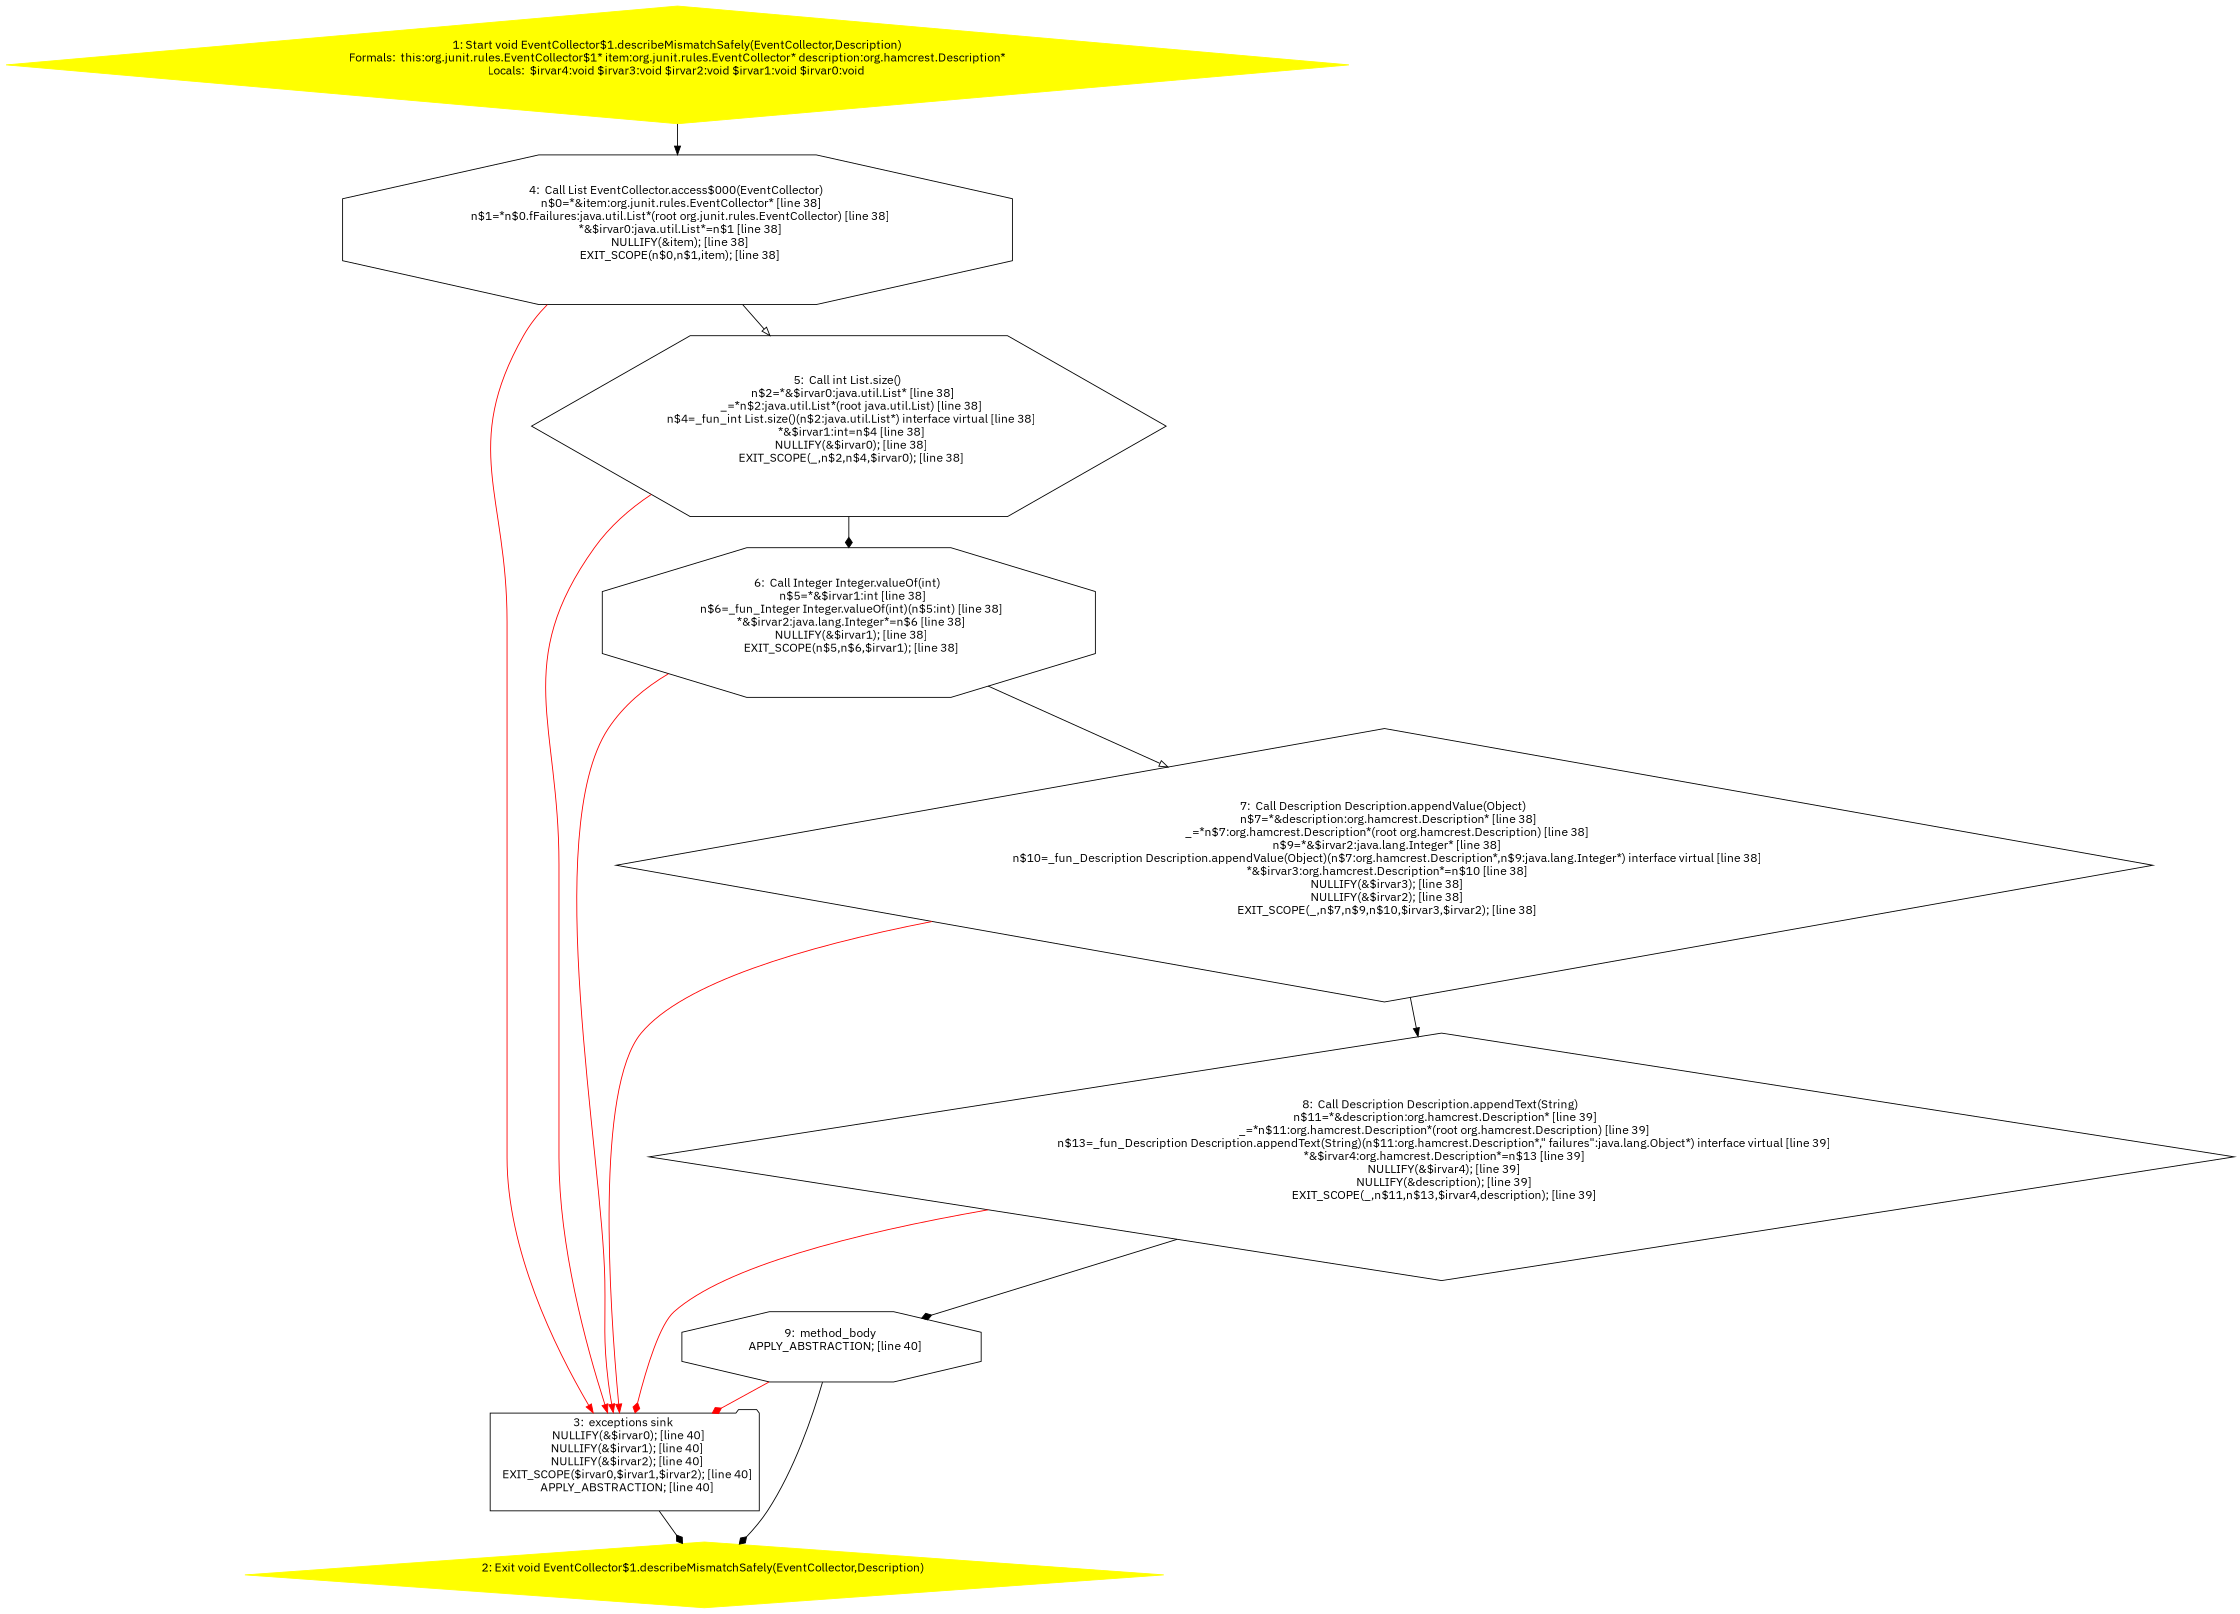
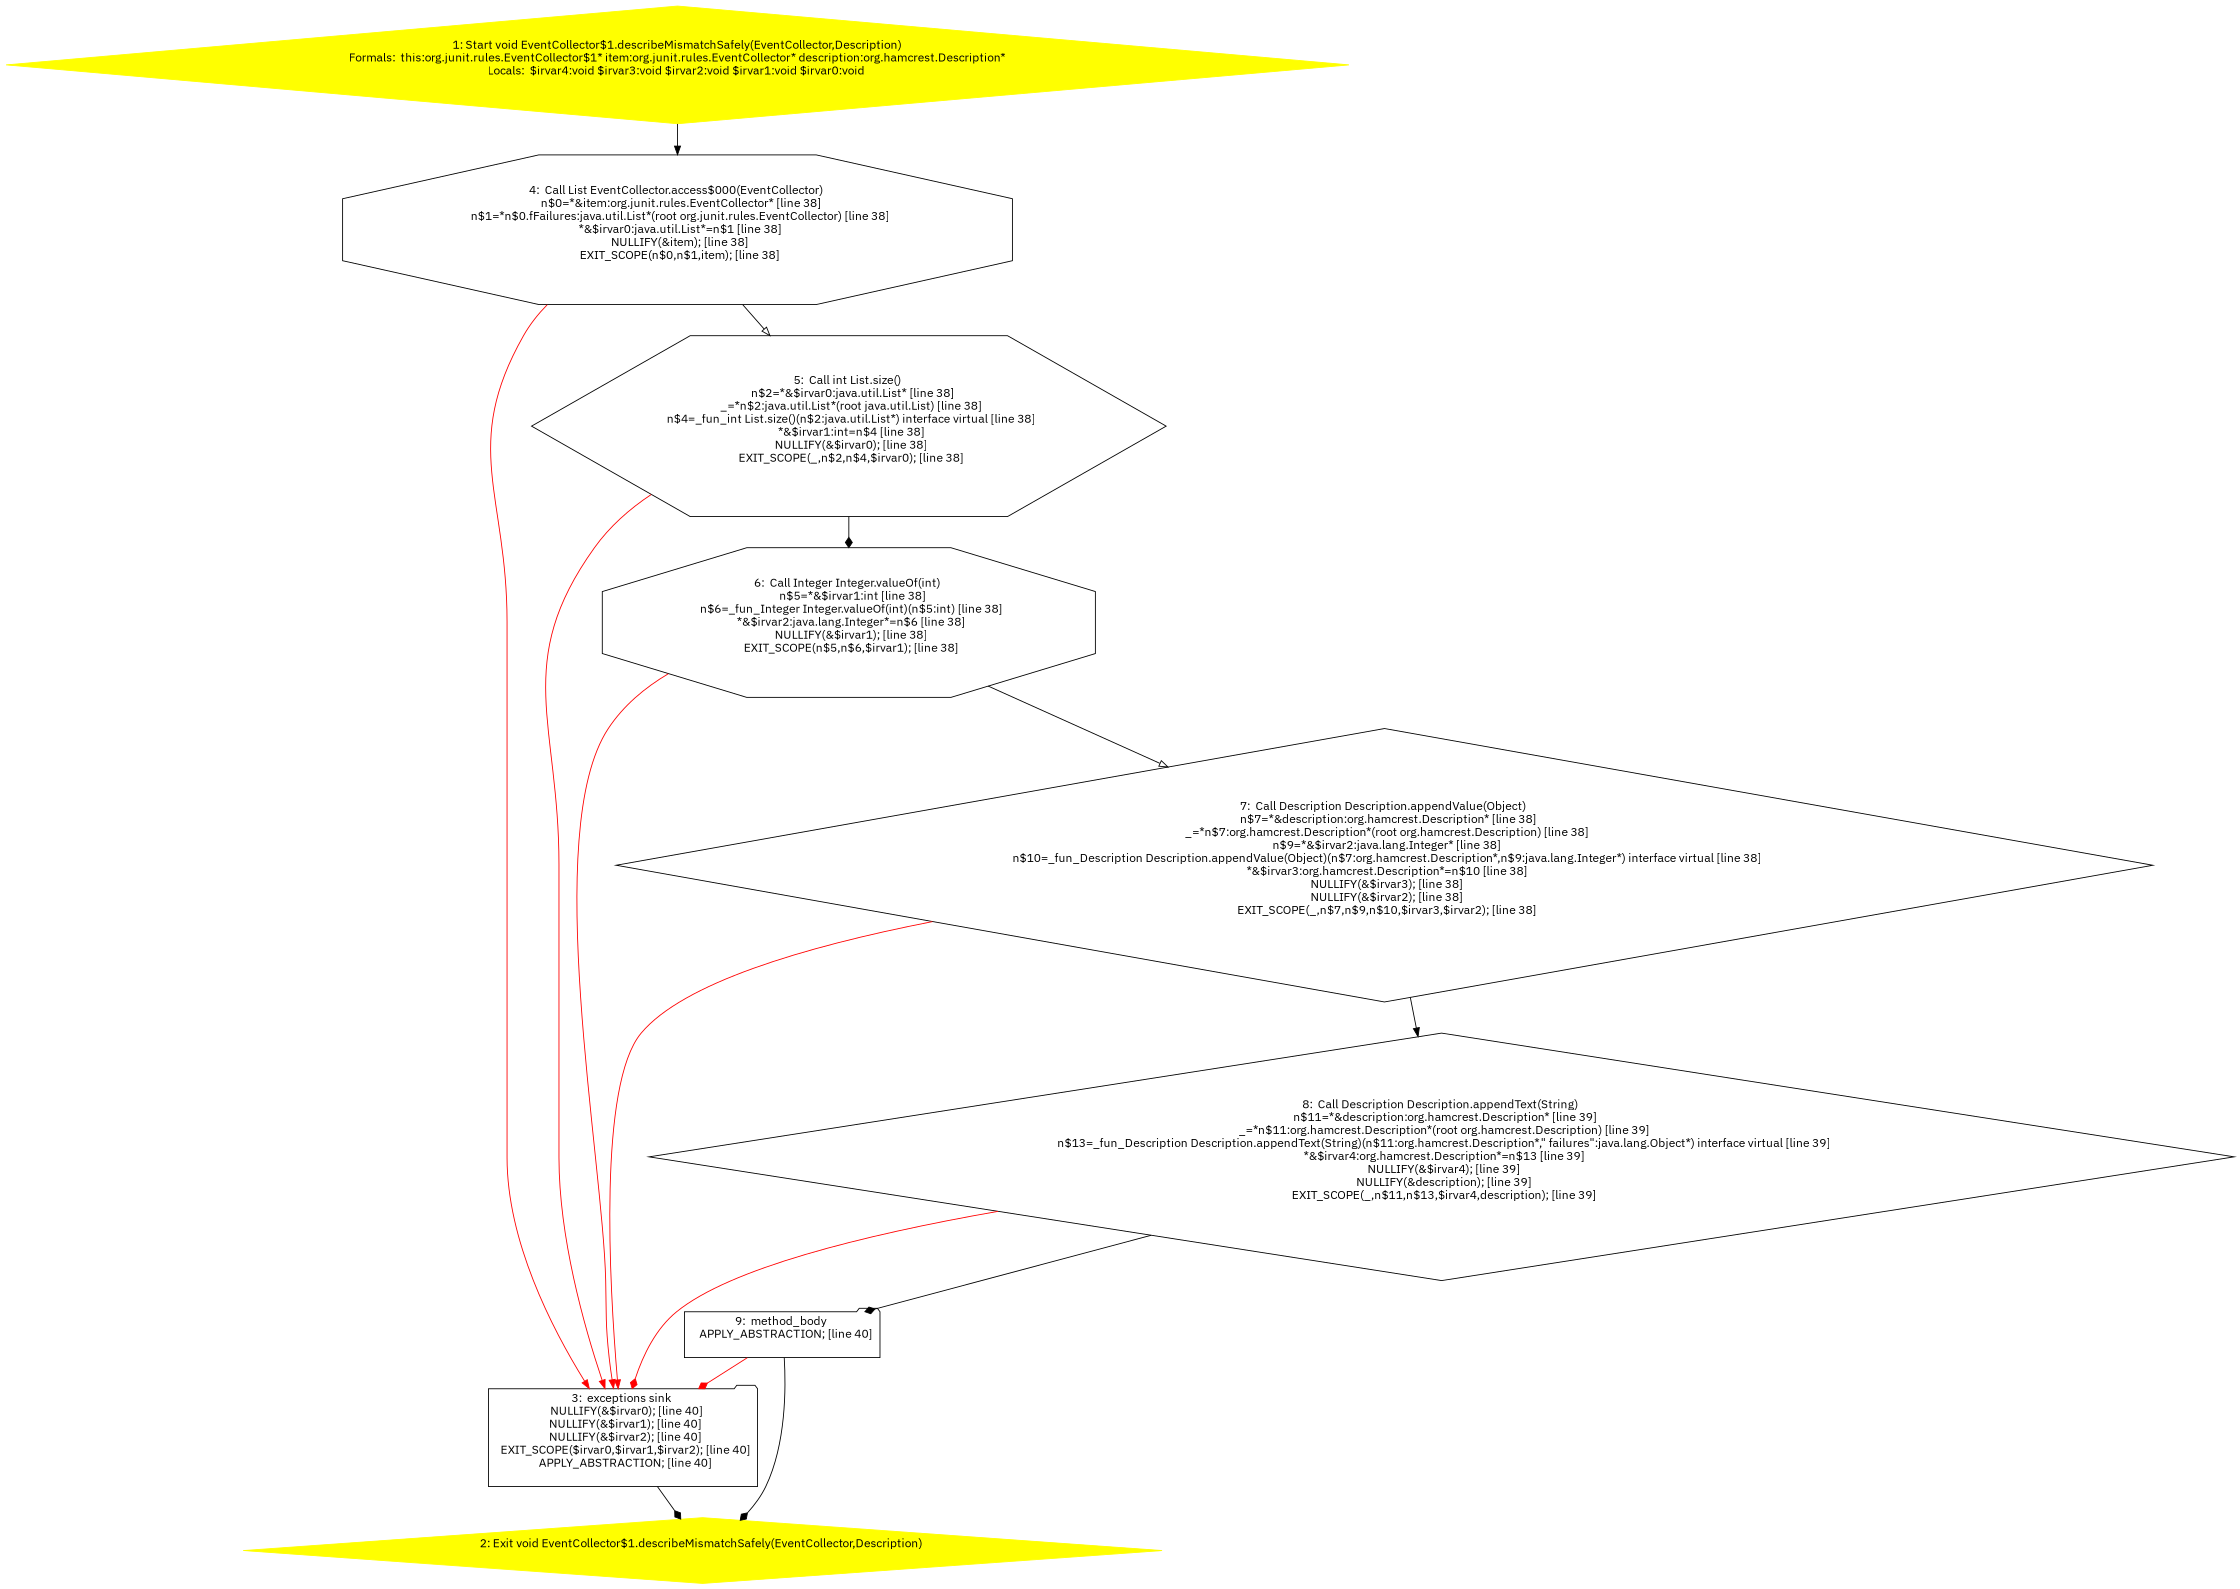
(832, 1347) -> (782, 1335)
